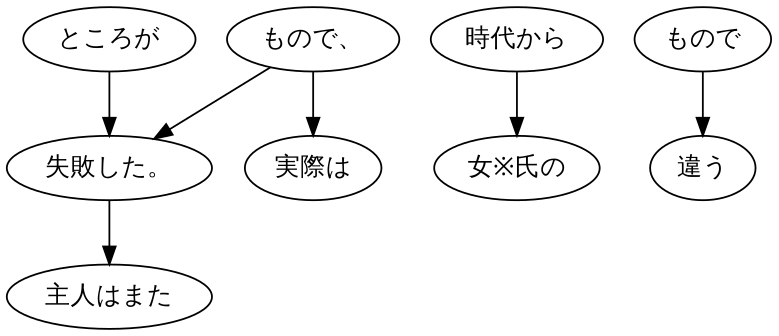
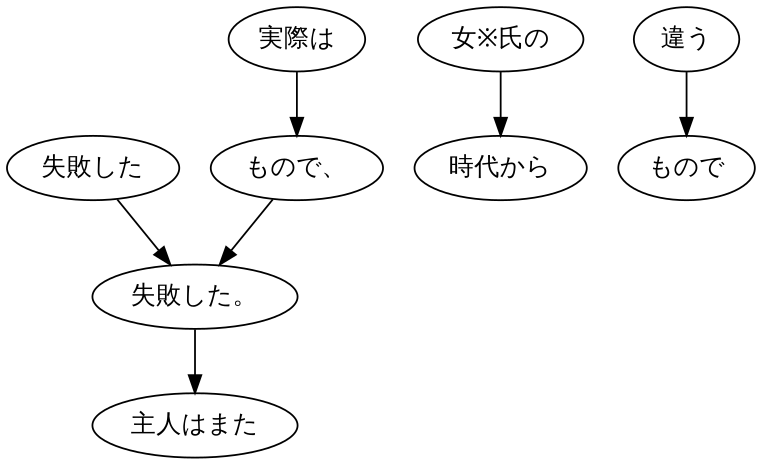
(109, 39) -> (93, 168)
(313, 95) -> (297, 95)
(517, 95) -> (501, 95)
(703, 95) -> (687, 95)
